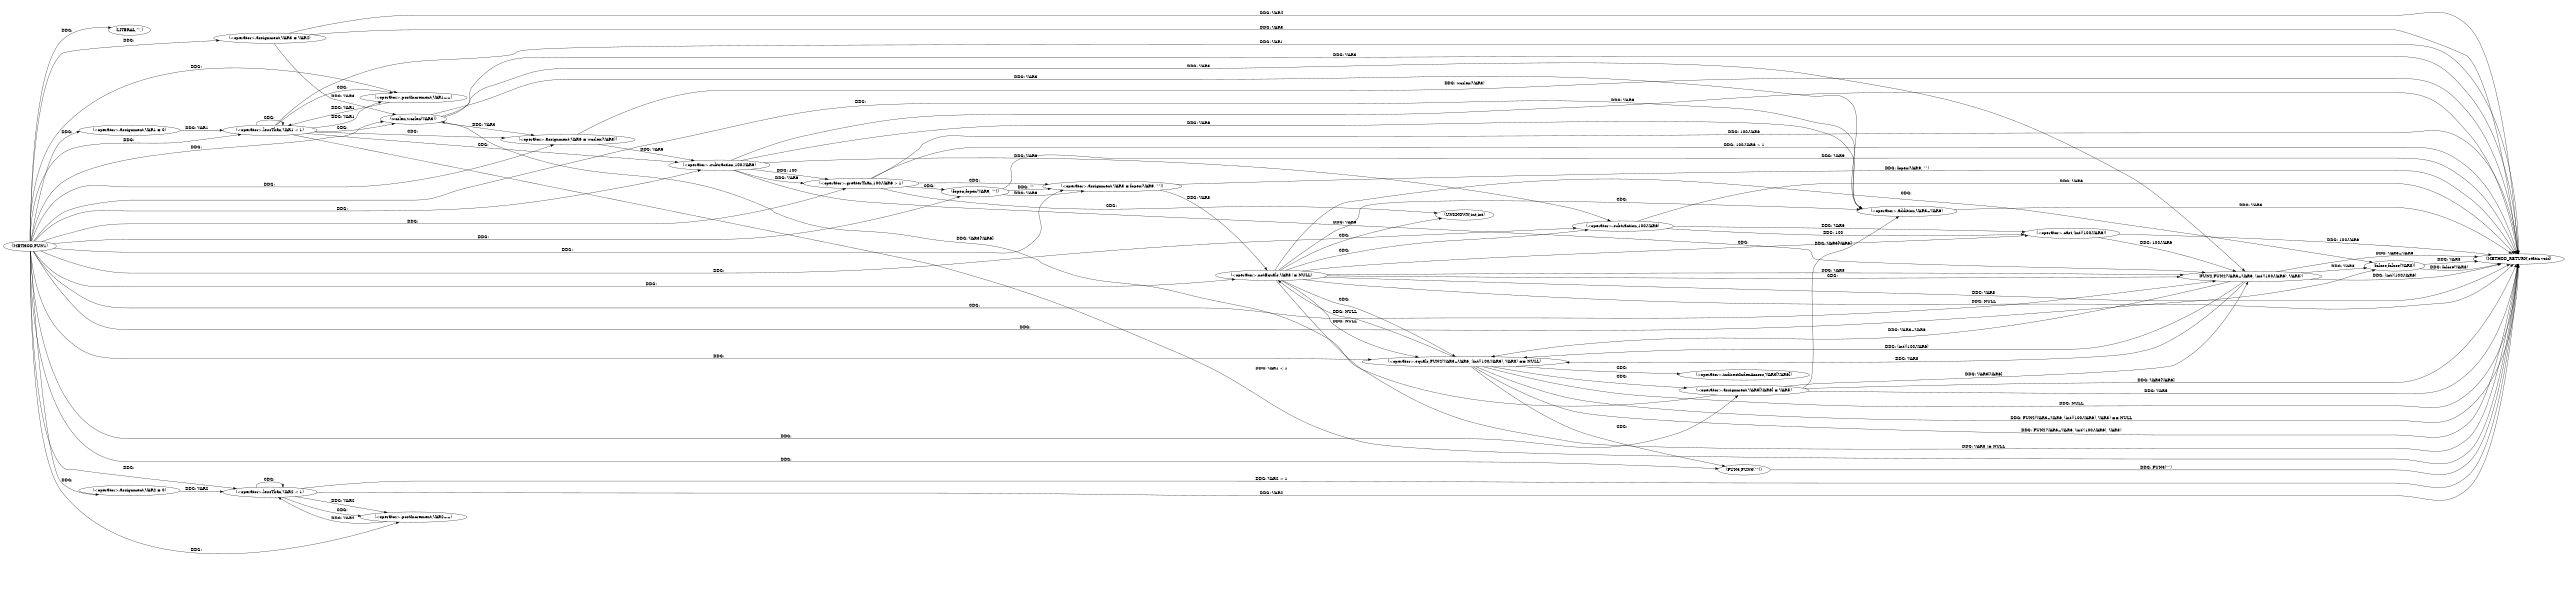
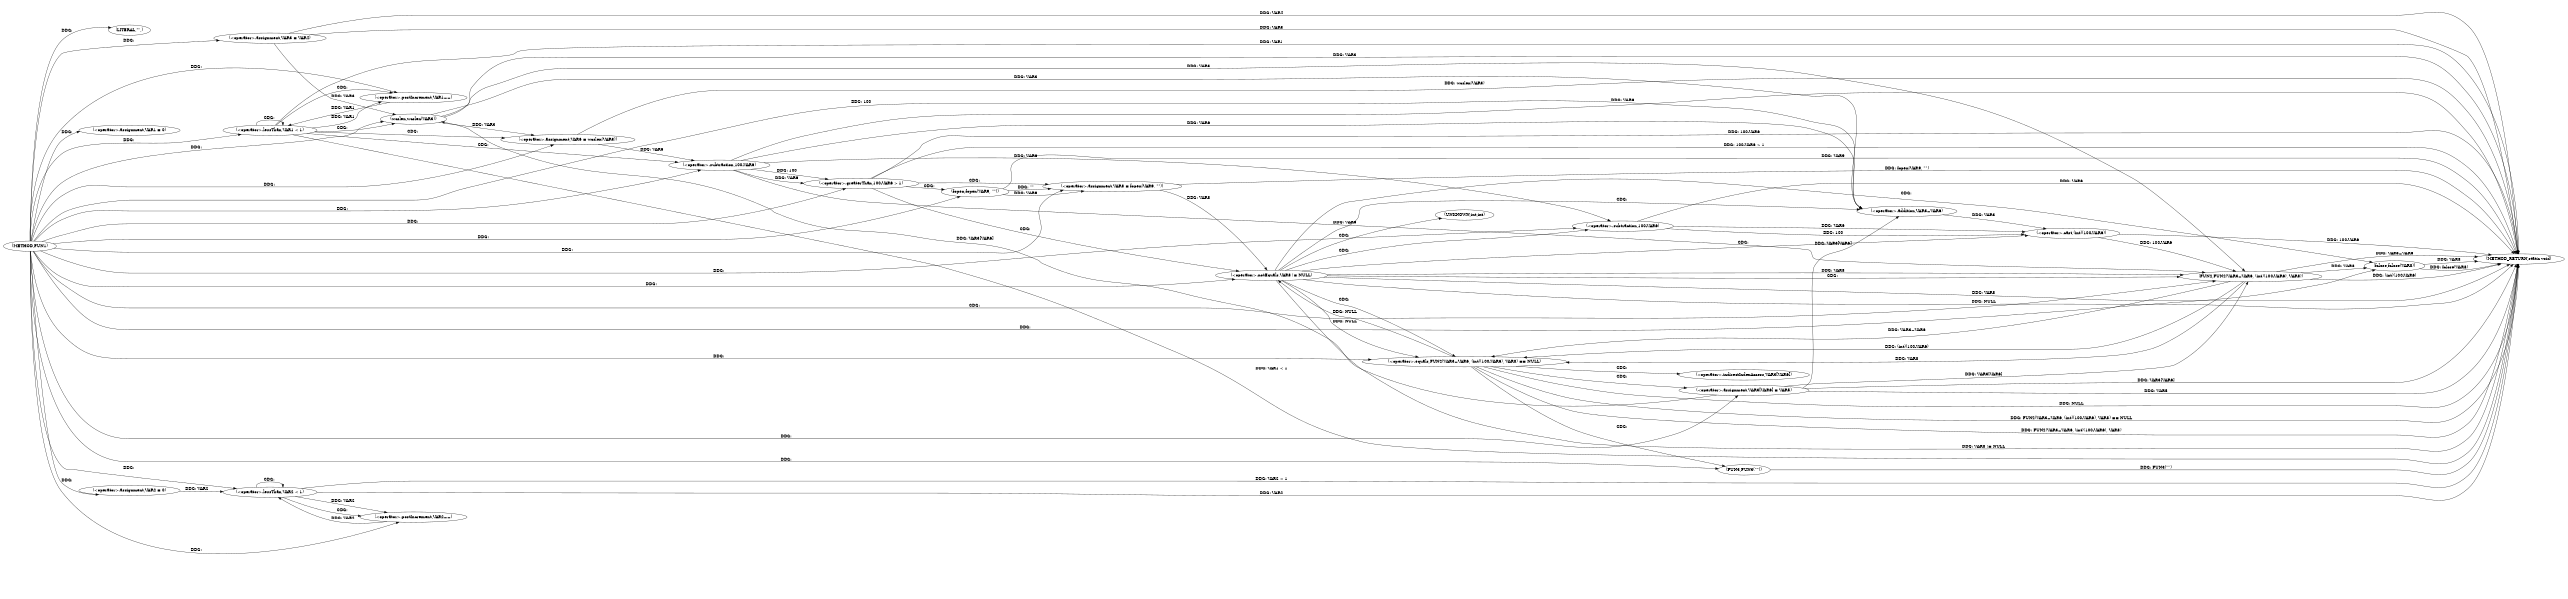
(861, 102) -> (861, 102)
(200, 130) -> none
(1157, 208) -> (1052, 239)
(2237, 208) -> (1993, 221)
